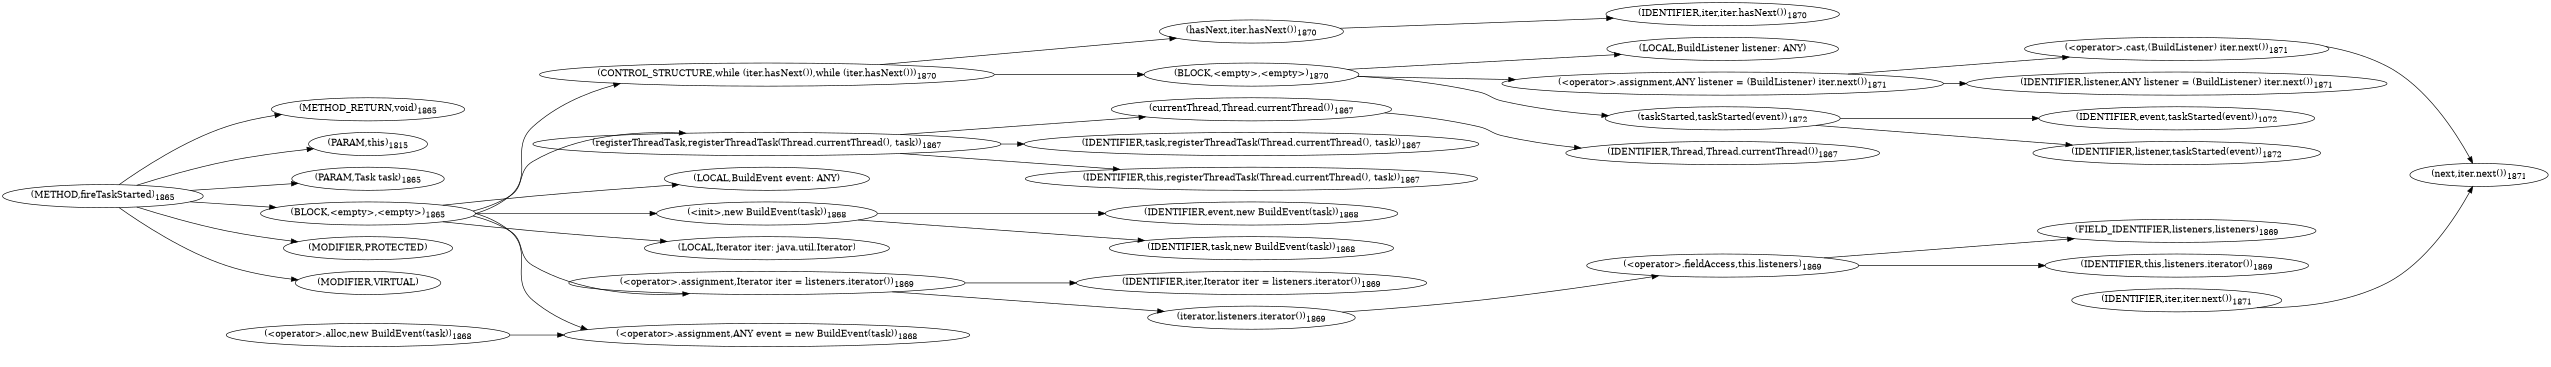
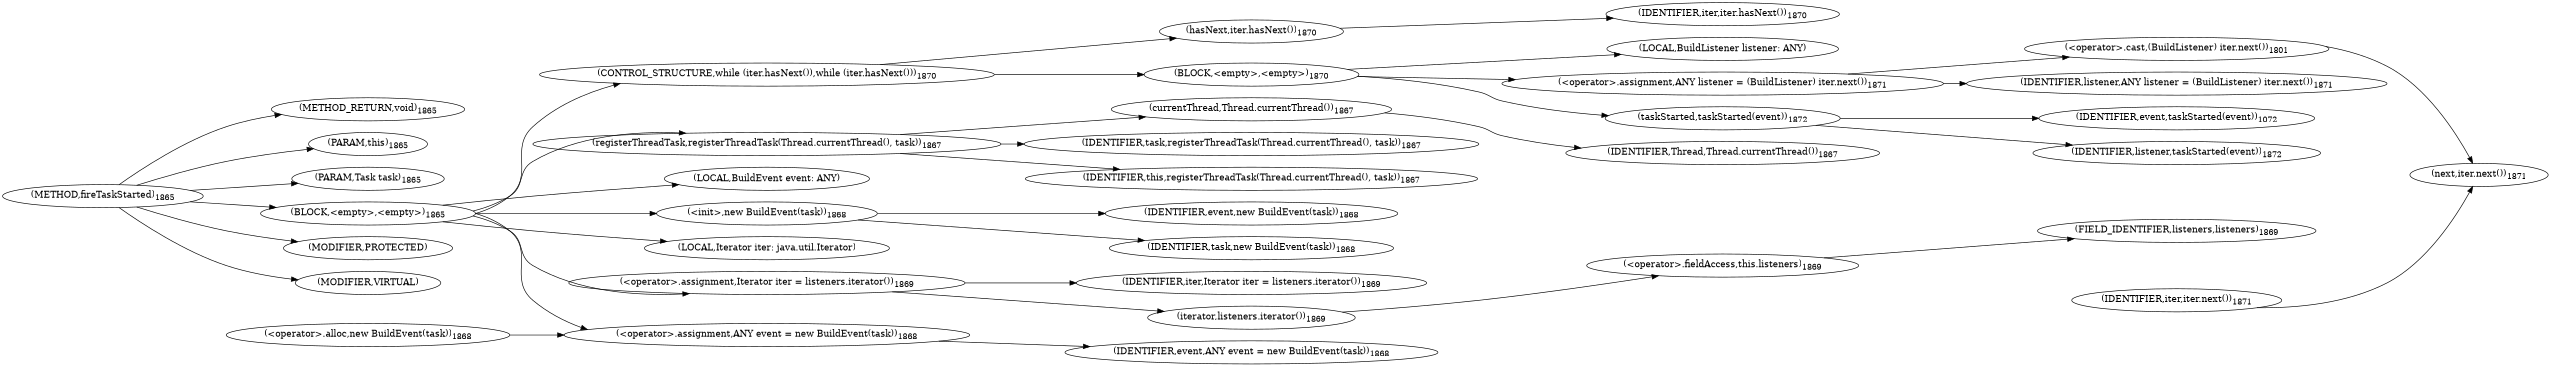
(2279, 48) -> (2279, 48)
(399, 143) -> (399, 143)
(2177, 266) -> none
none -> (1251, 352)
